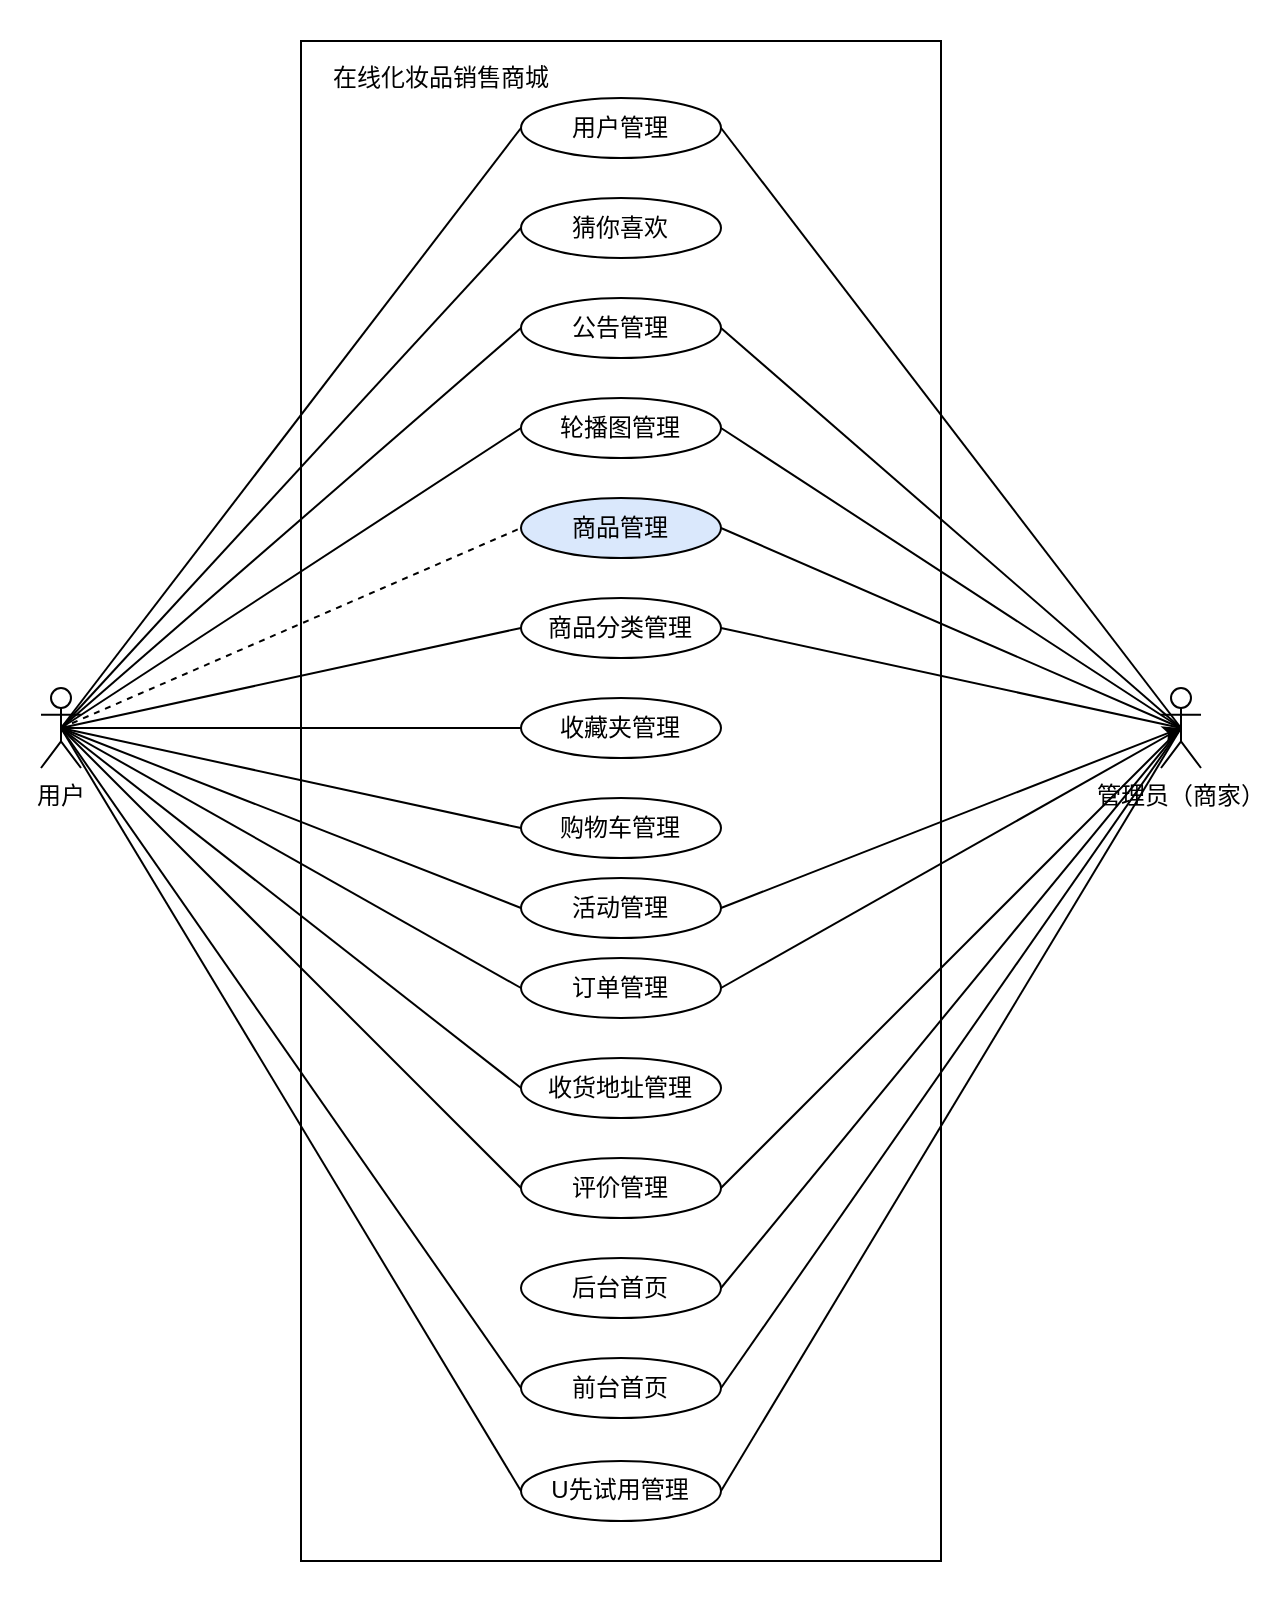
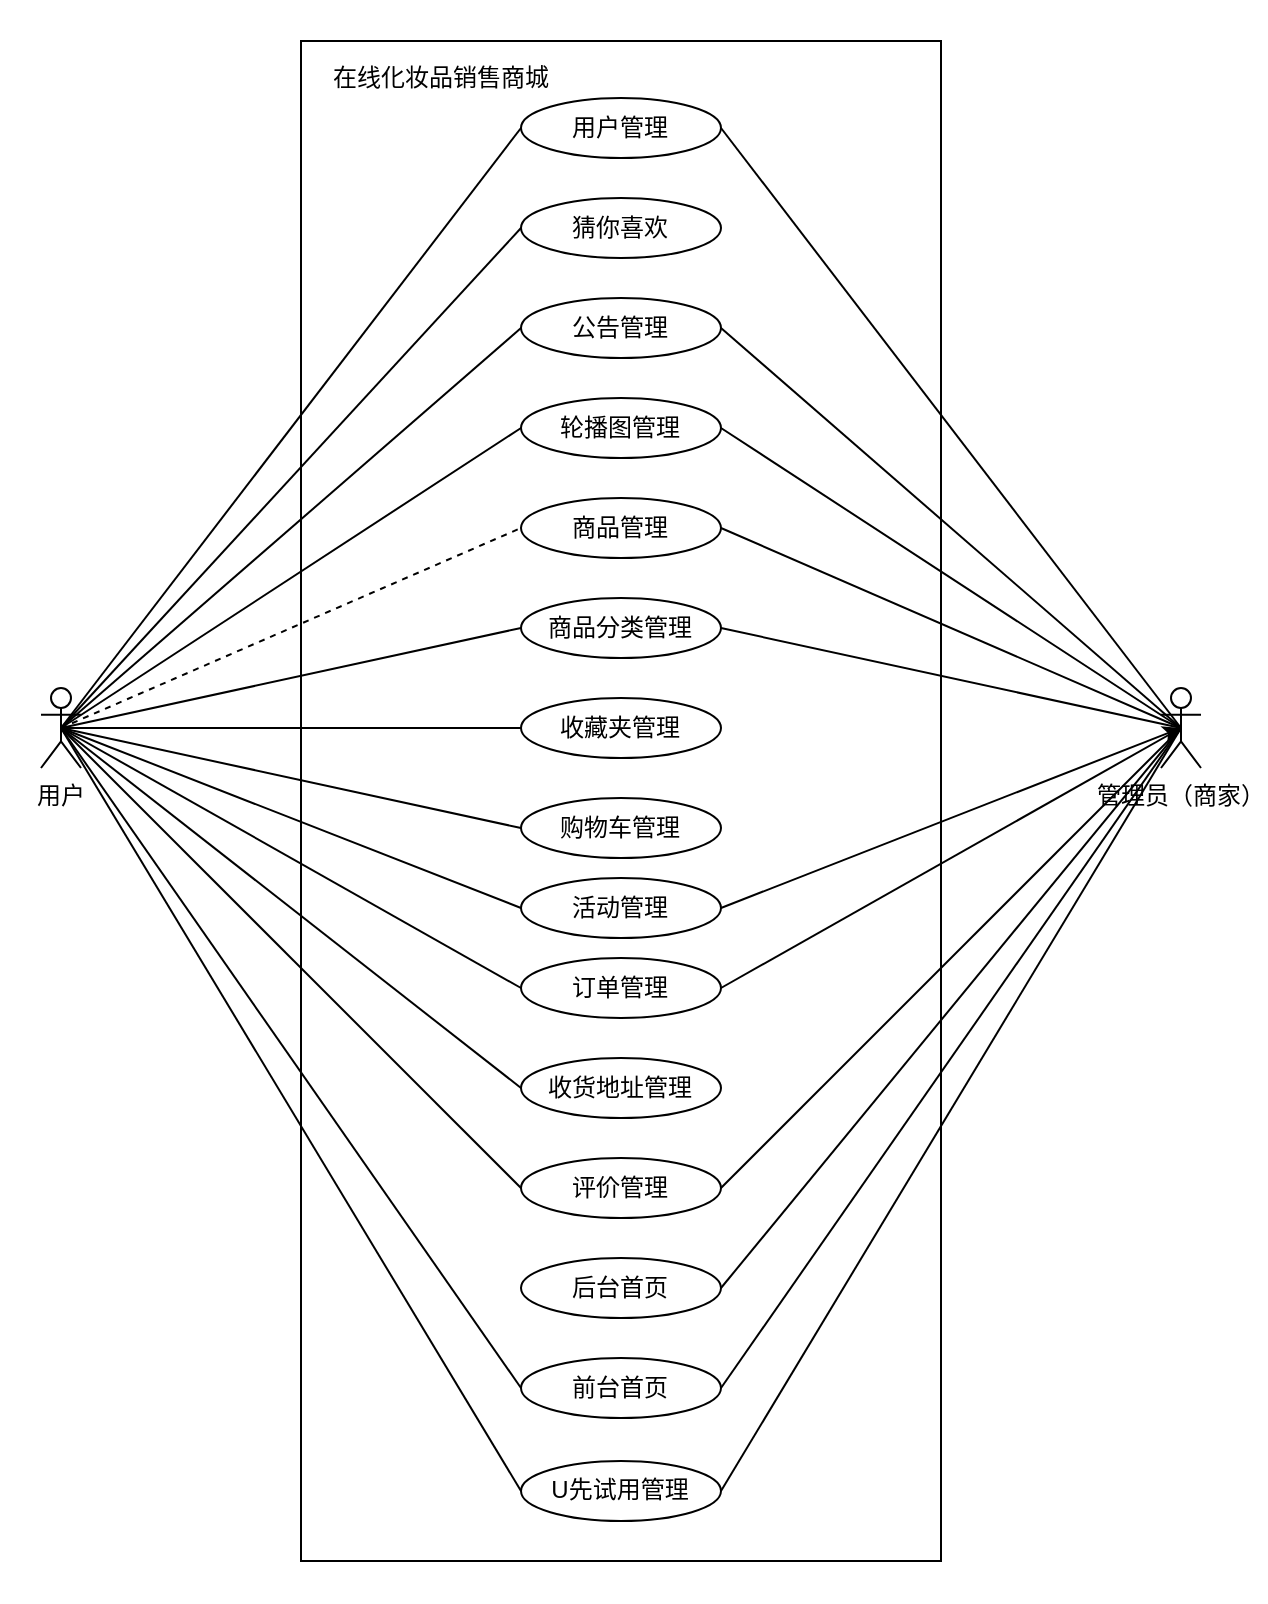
(621, 528) -> (621, 528)
